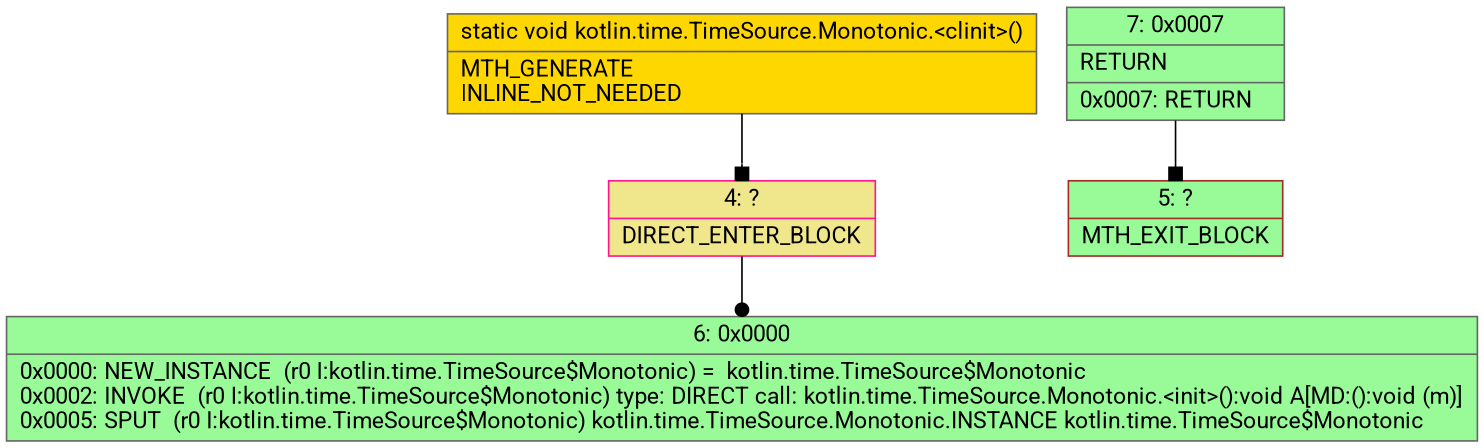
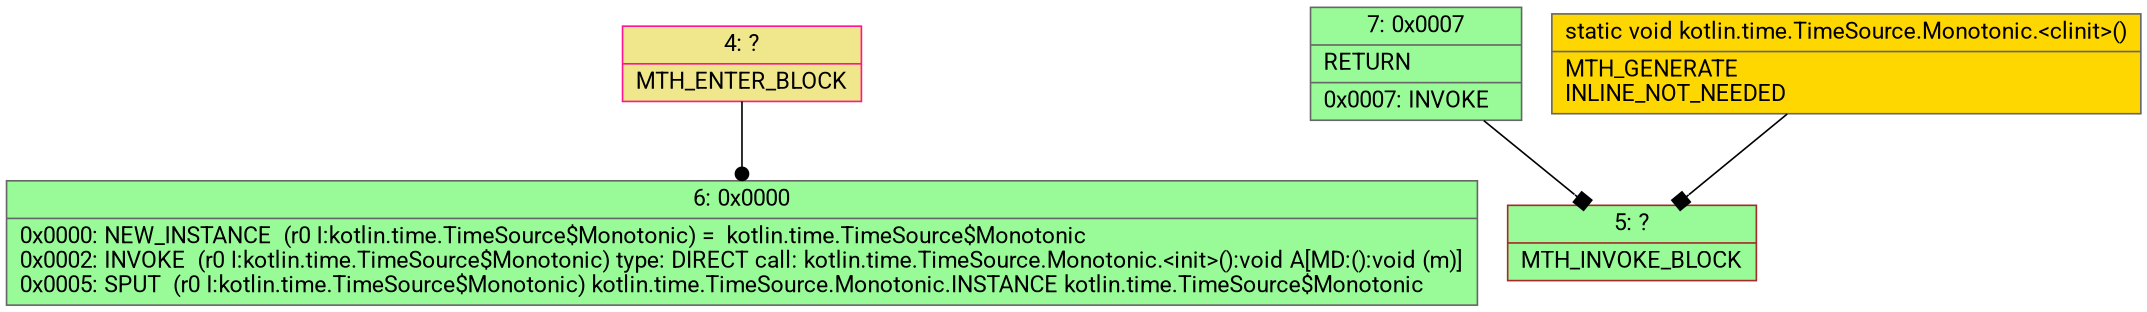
(1176, 101) -> (1416, 101)
(742, 139) -> (1738, 154)
(742, 236) -> (742, 82)
(1176, 236) -> (1632, 261)
